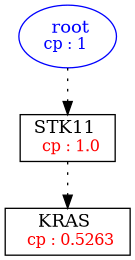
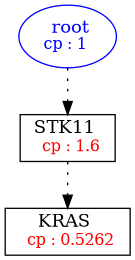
(71, 147) -> (71, 147)
(71, 240) -> (71, 240)
